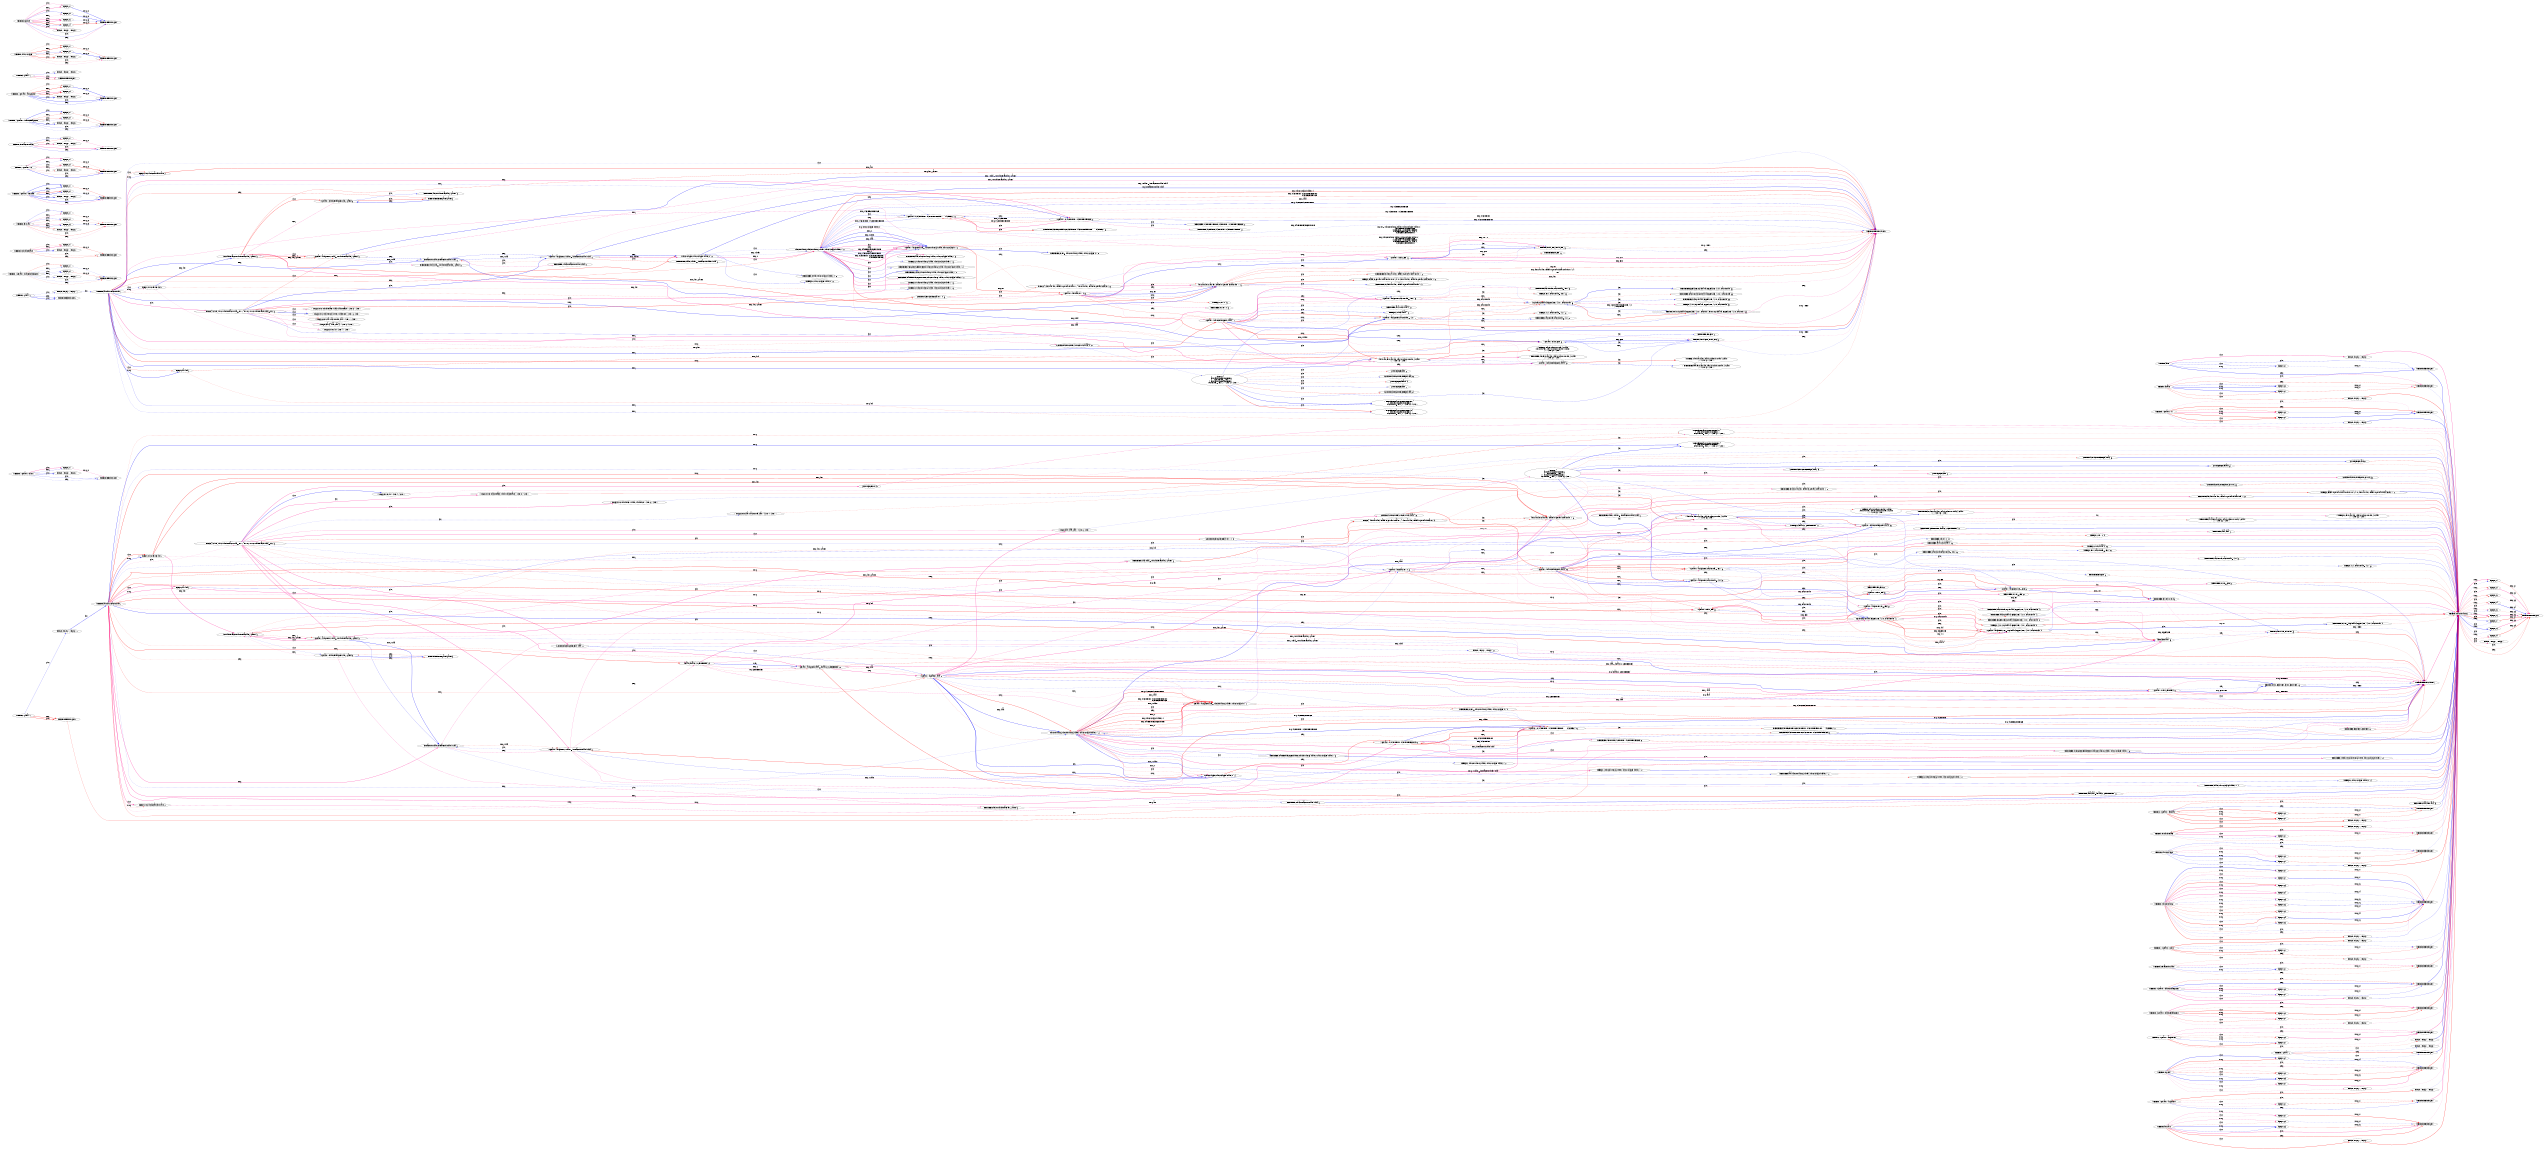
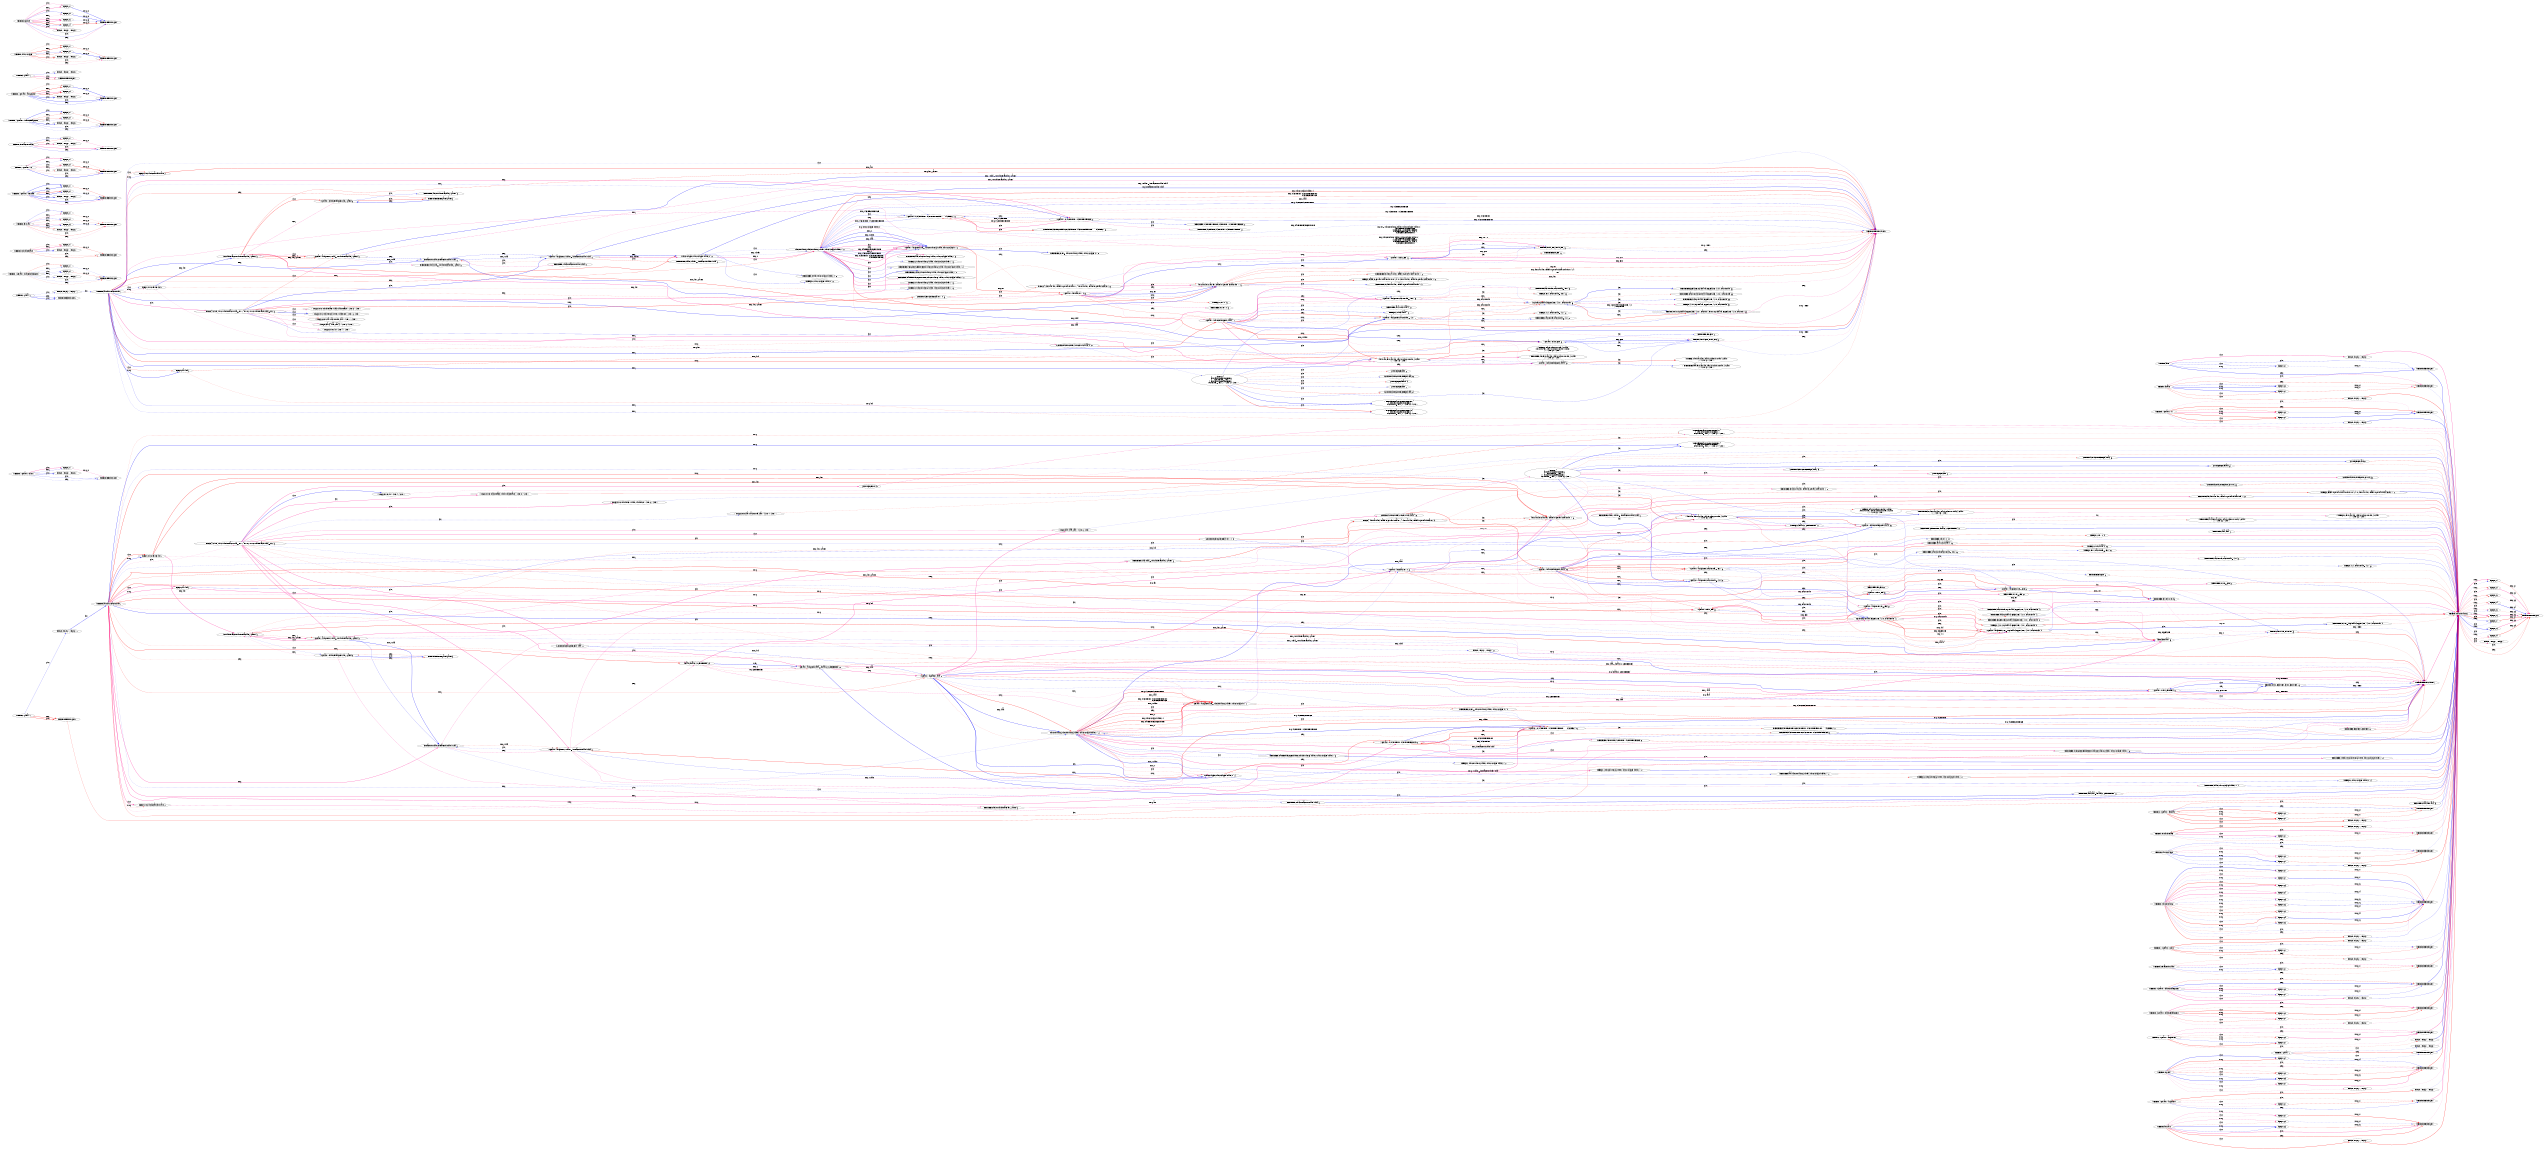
(1564, 556) -> none
(1328, 575) -> none
(2222, 633) -> (2222, 633)
(756, 651) -> (756, 651)
none -> (2217, 684)
(1429, 796) -> (1429, 796)
